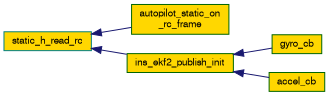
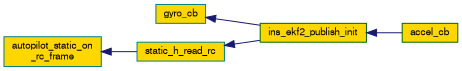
(180, 19) -> (53, 52)
(116, 30) -> (124, 52)
(297, 44) -> (181, 14)
(258, 50) -> (238, 22)
